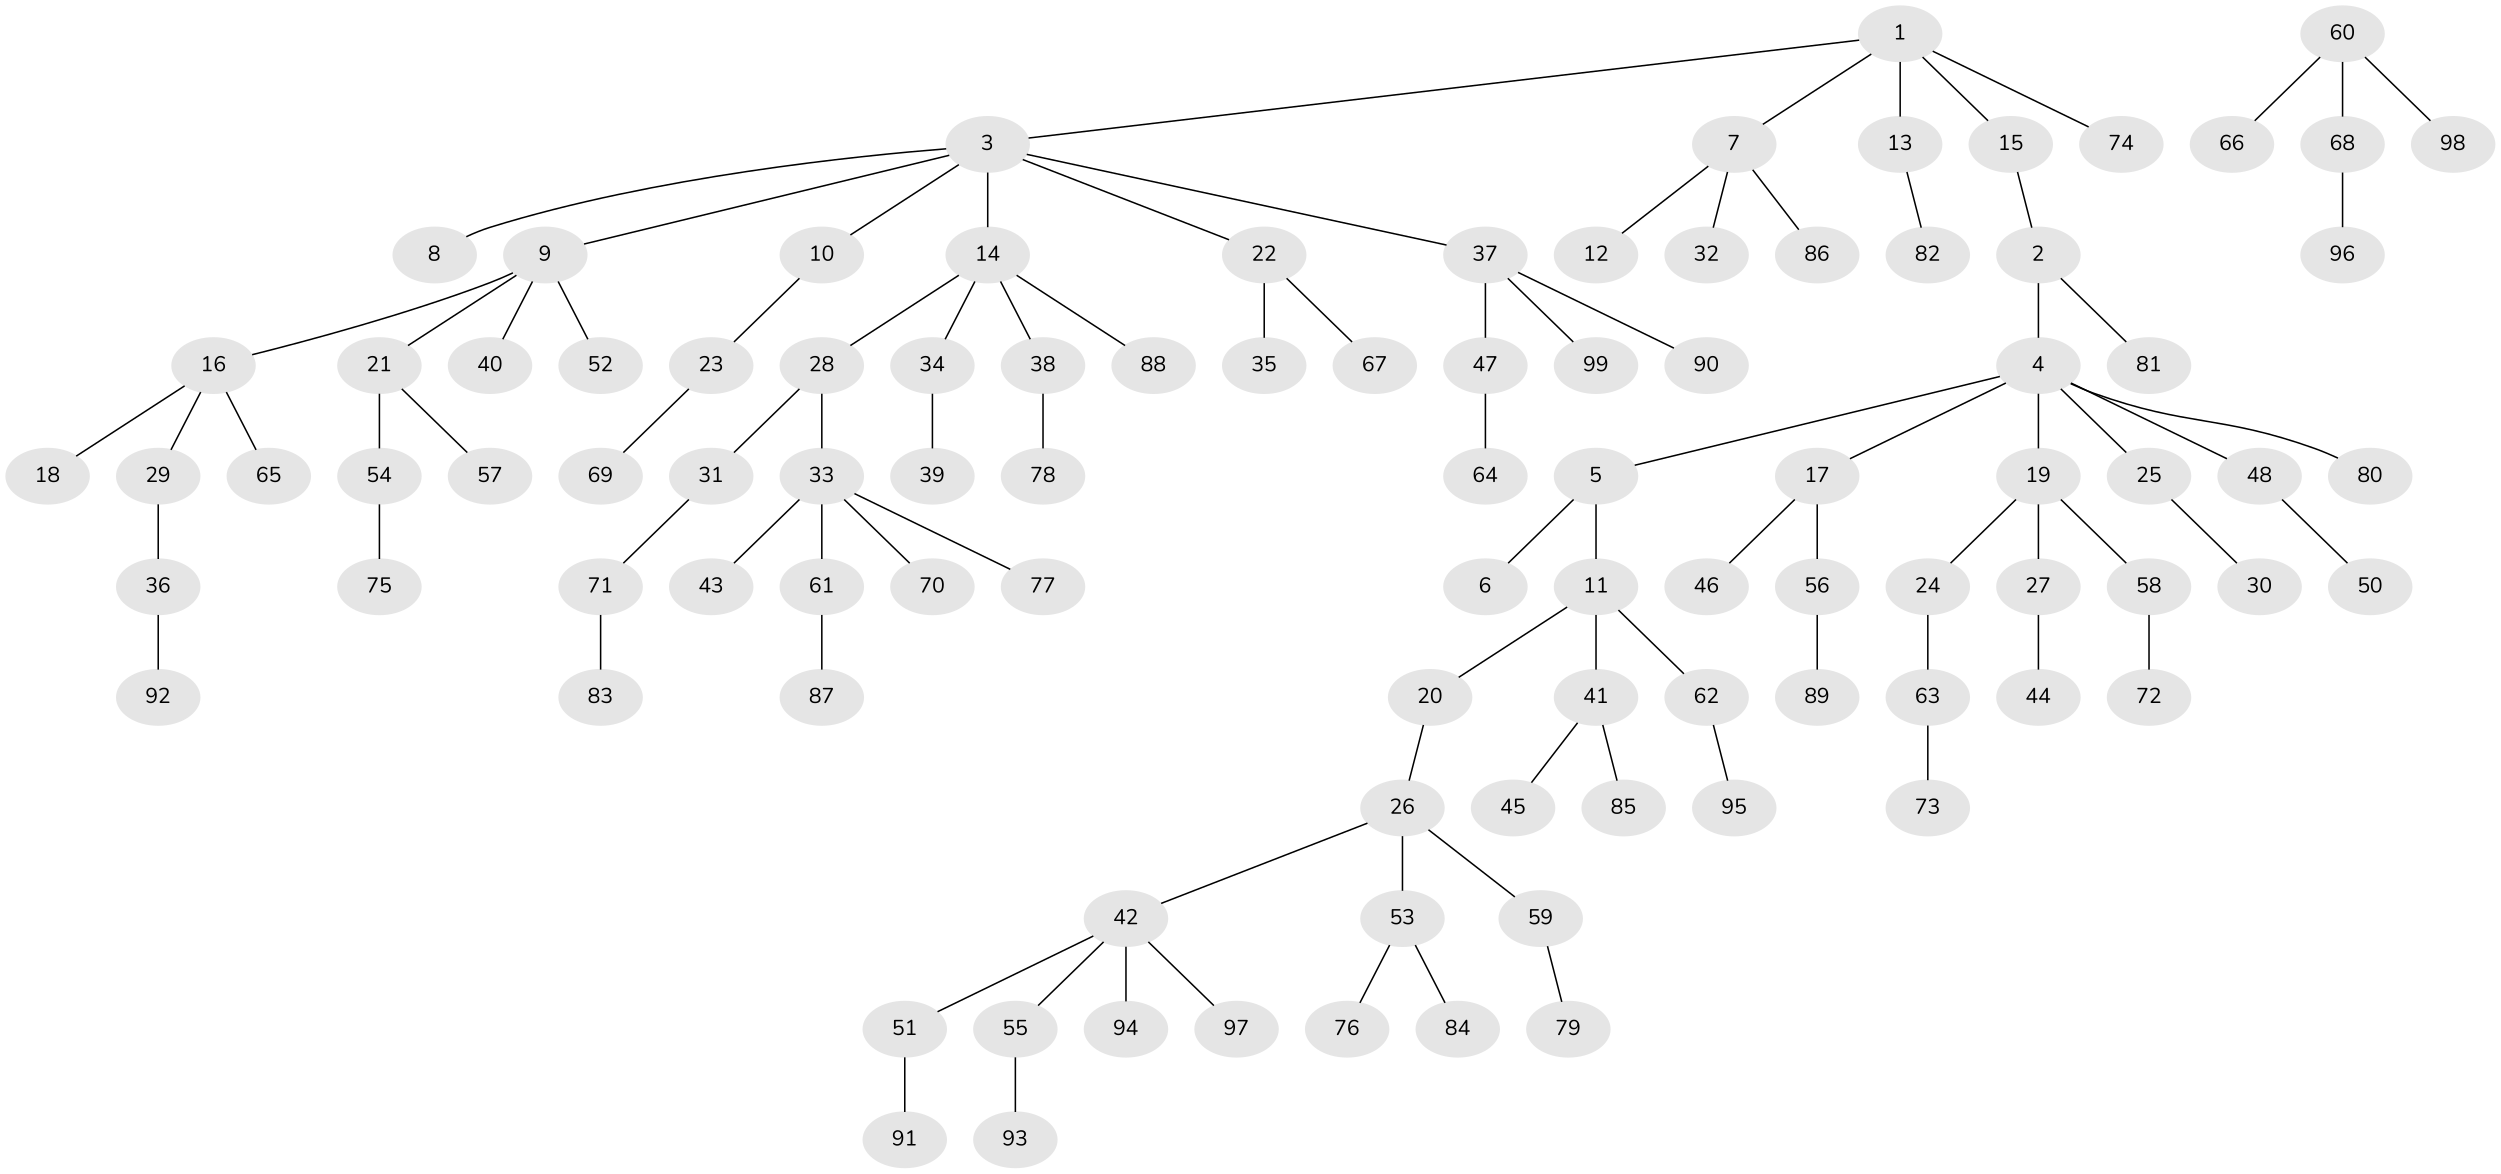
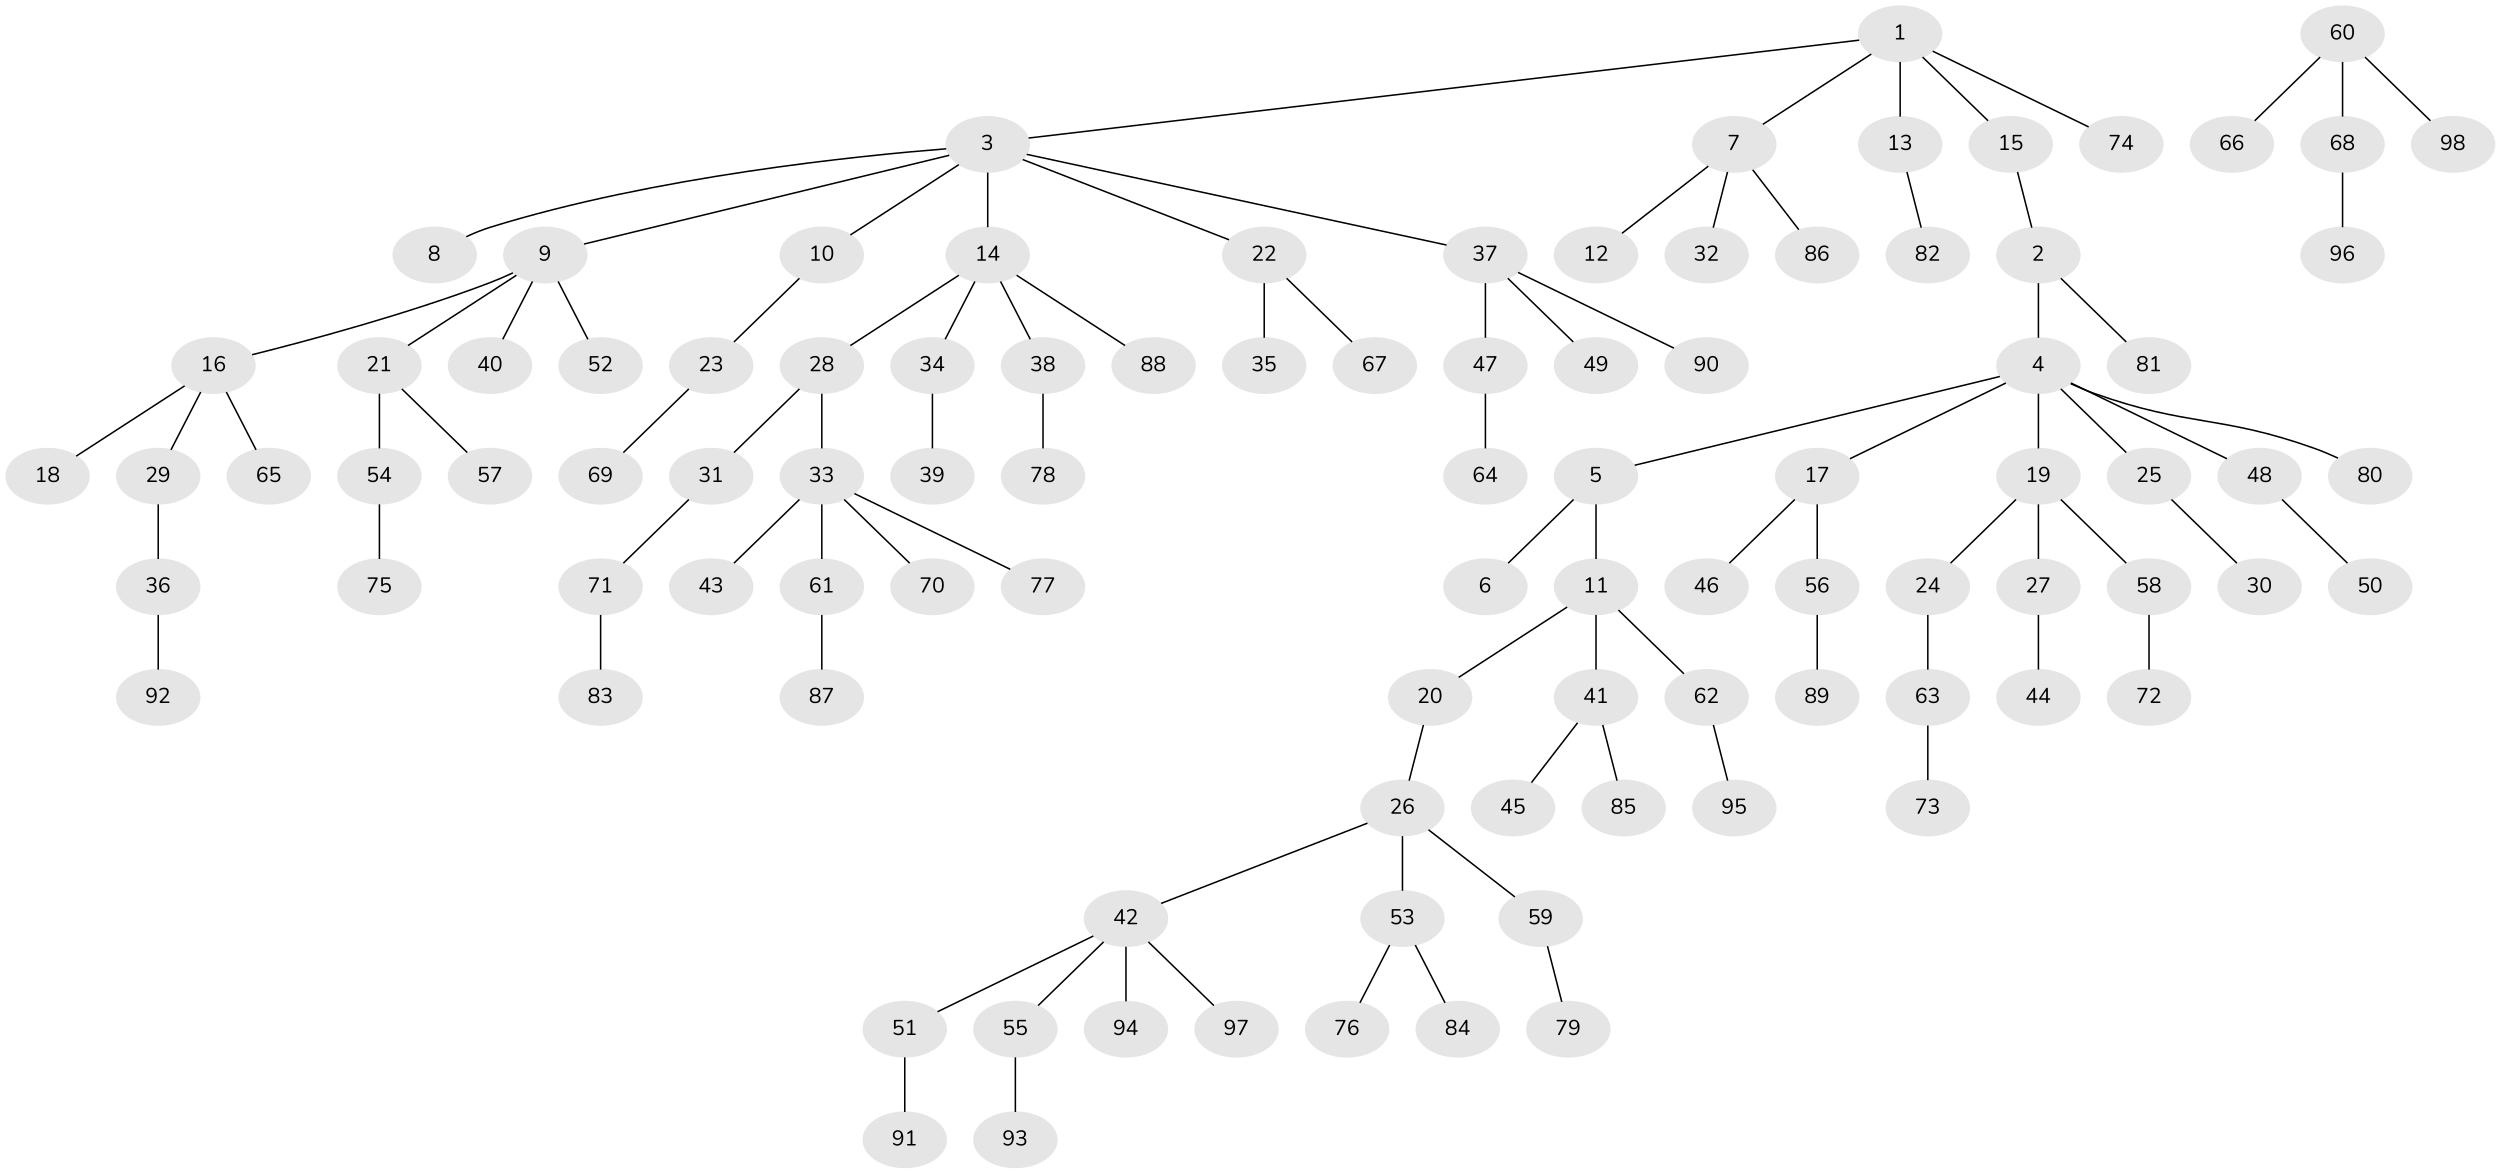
(1596, 366) -> (1596, 366)
